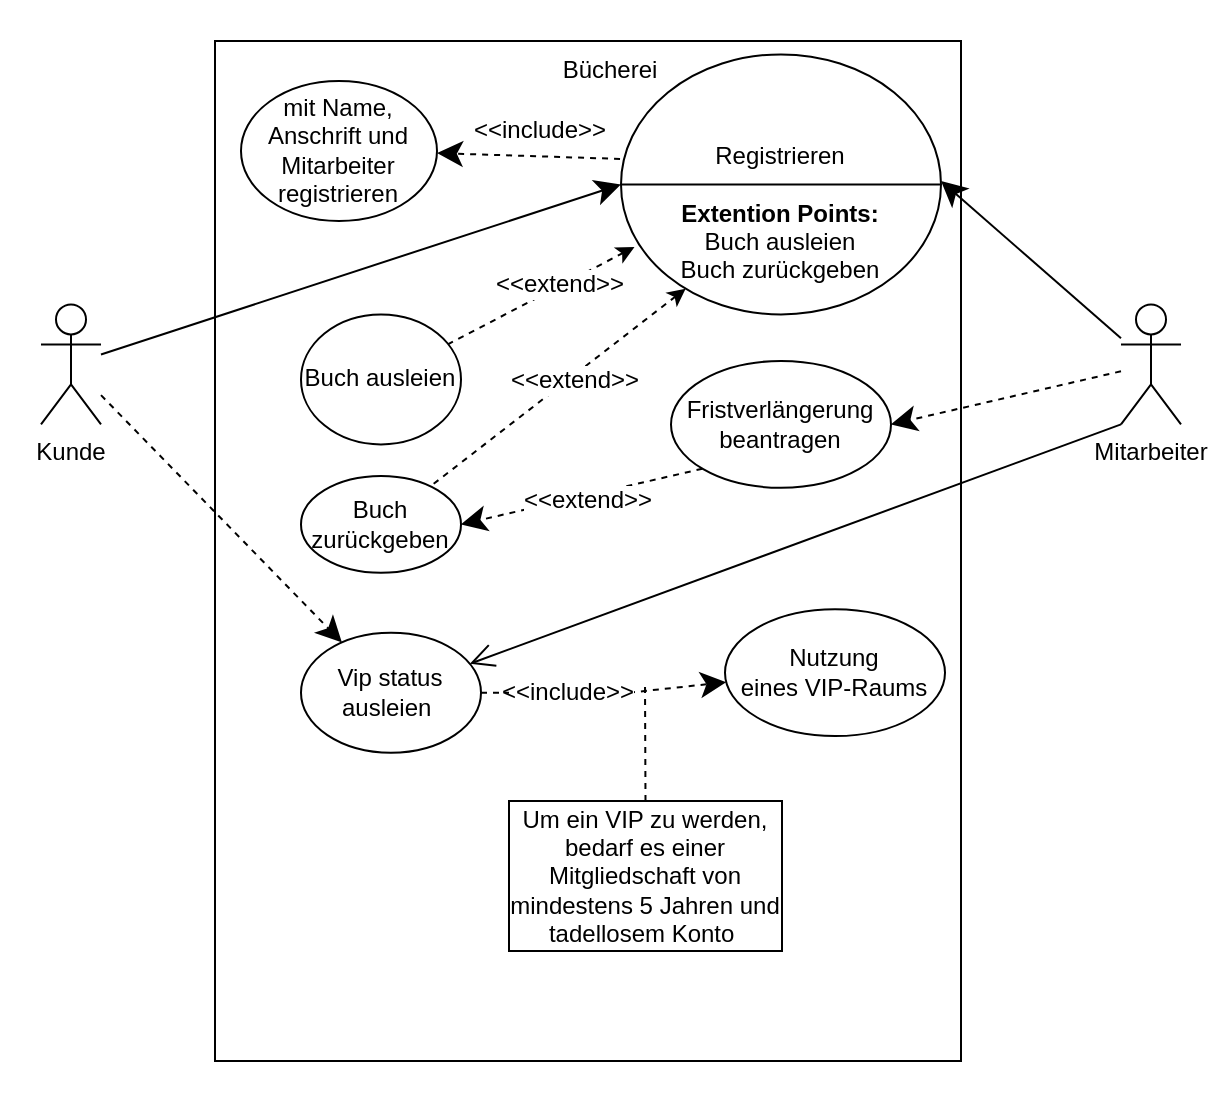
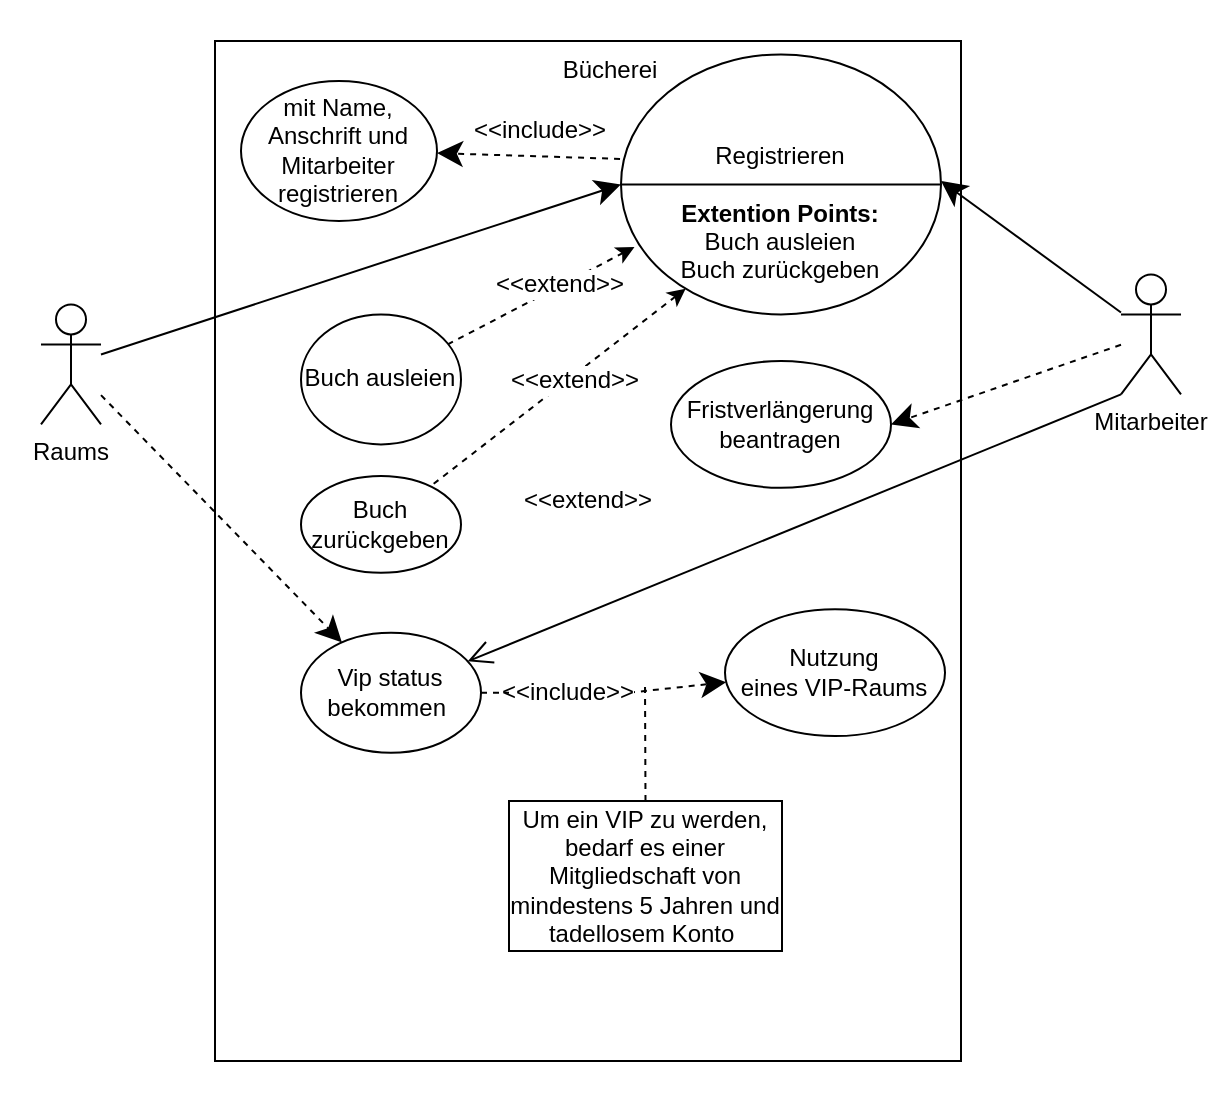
(1151, 364) -> (1151, 334)
(72, 453) -> (72, 453)
(663, 478) -> none
(391, 693) -> (391, 693)
